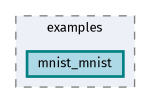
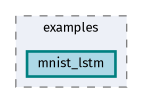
(75, 64) -> (71, 64)
